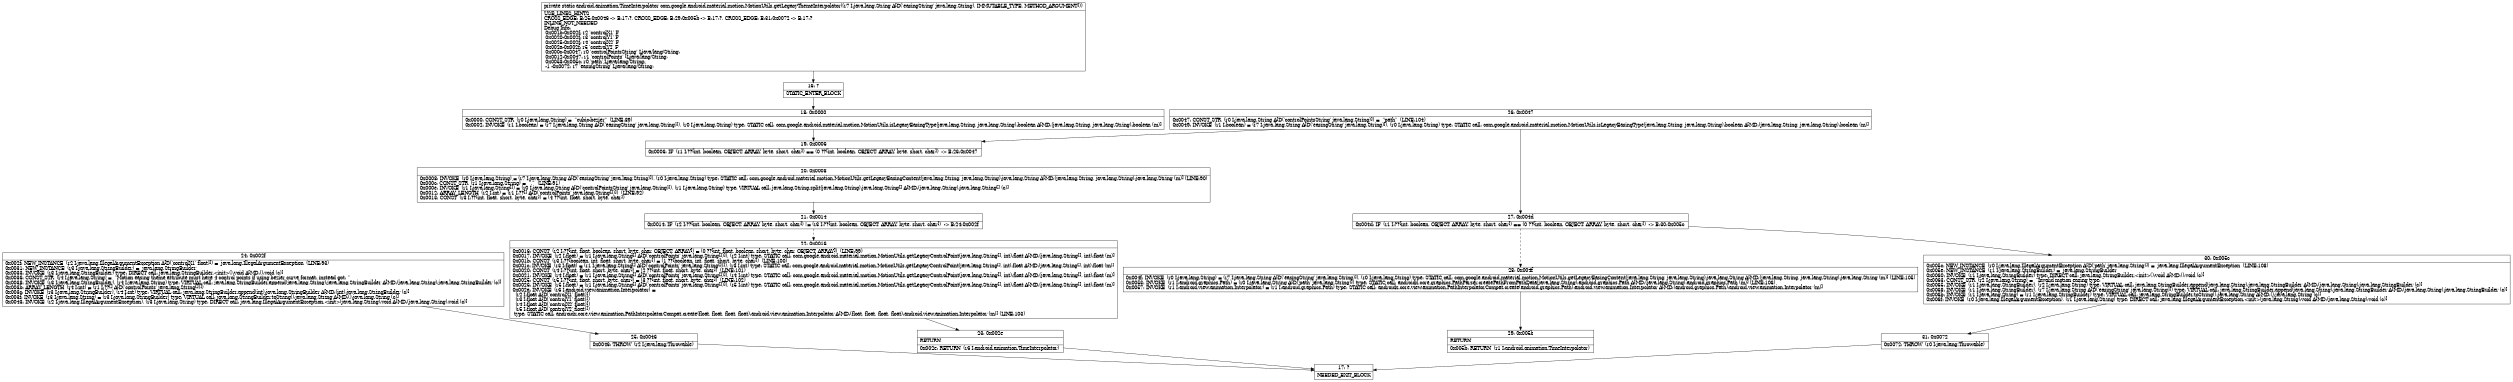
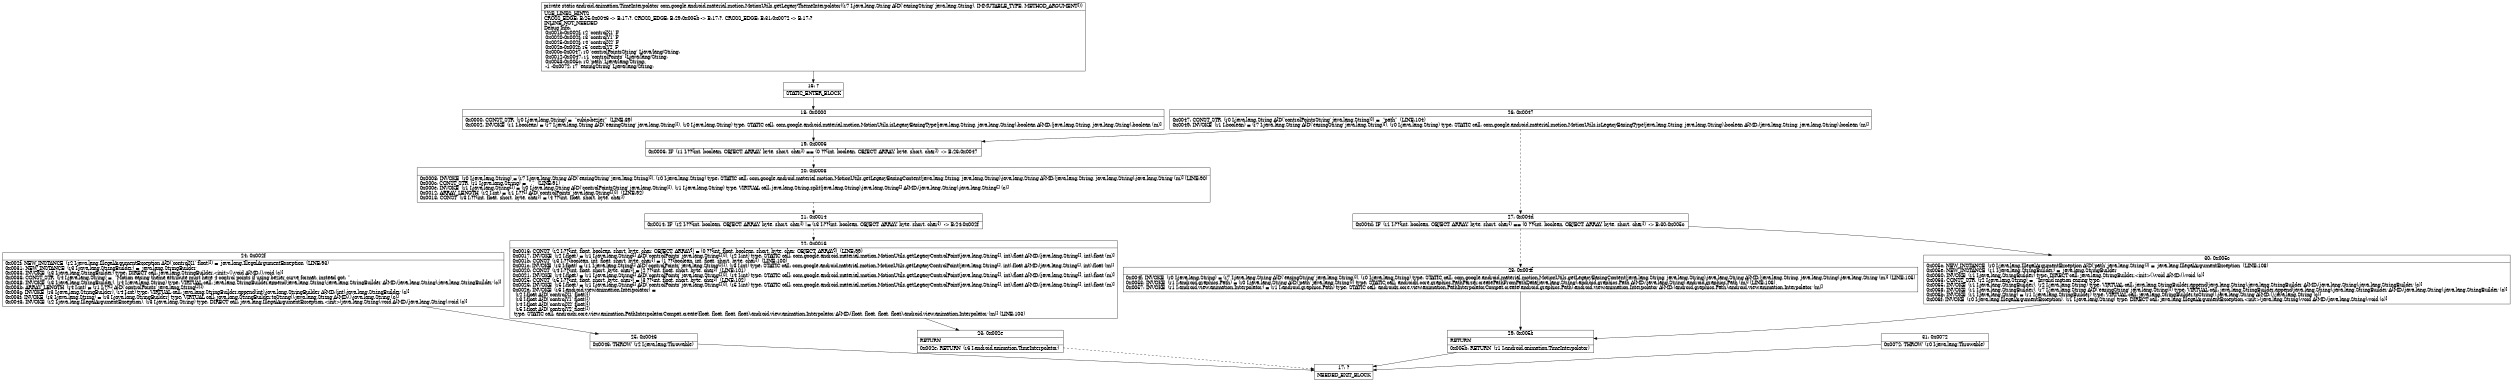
none -> (814, 160)
(1521, 170) -> (1521, 170)
(814, 206) -> (814, 206)
(2039, 319) -> (1824, 326)
(1187, 358) -> (1187, 358)
none -> (1416, 359)
